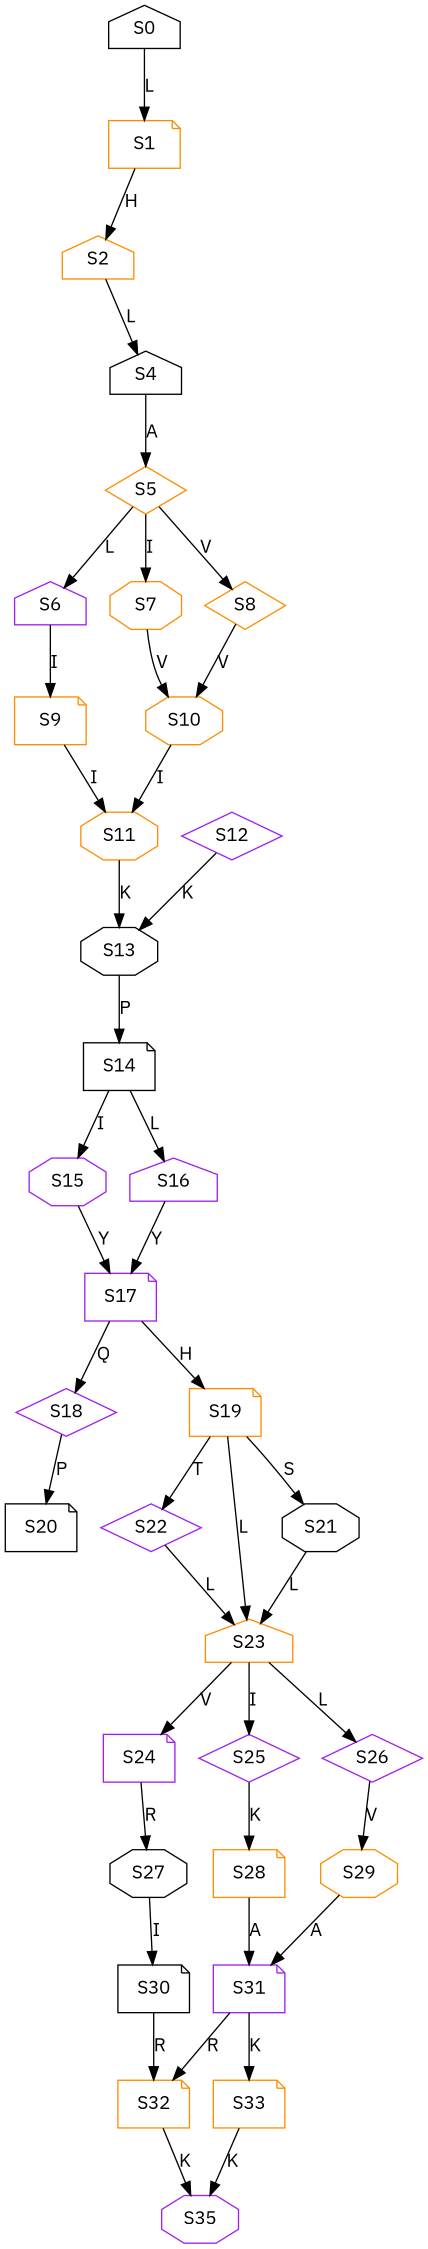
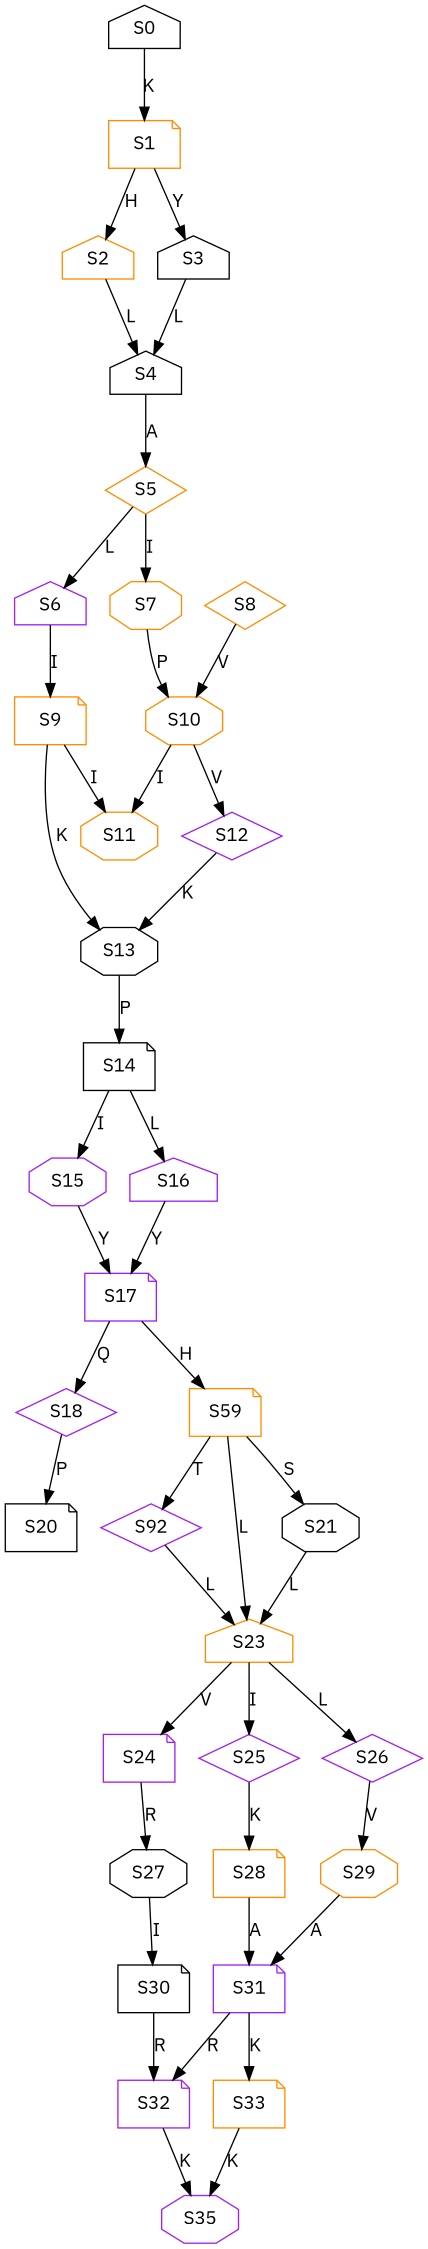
(149, 87) -> (149, 87)
none -> (193, 260)
(191, 543) -> none
(162, 663) -> (162, 663)
none -> (206, 774)
(119, 887) -> (50, 837)
(225, 1412) -> (225, 1412)
(151, 1528) -> (151, 1528)
(154, 2104) -> (154, 2104)
